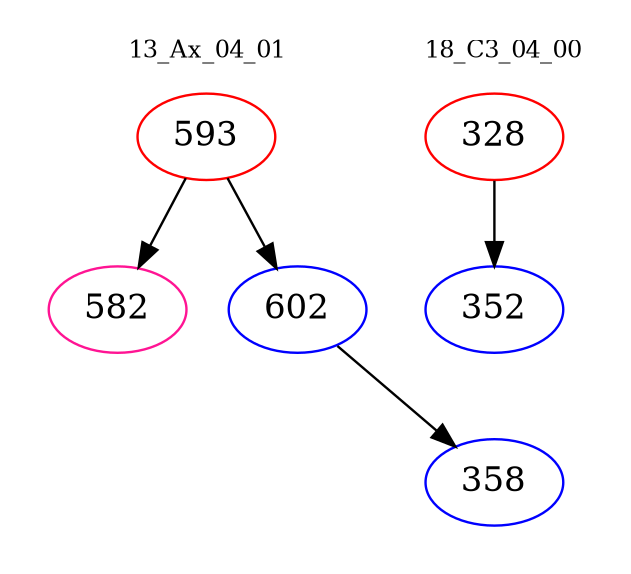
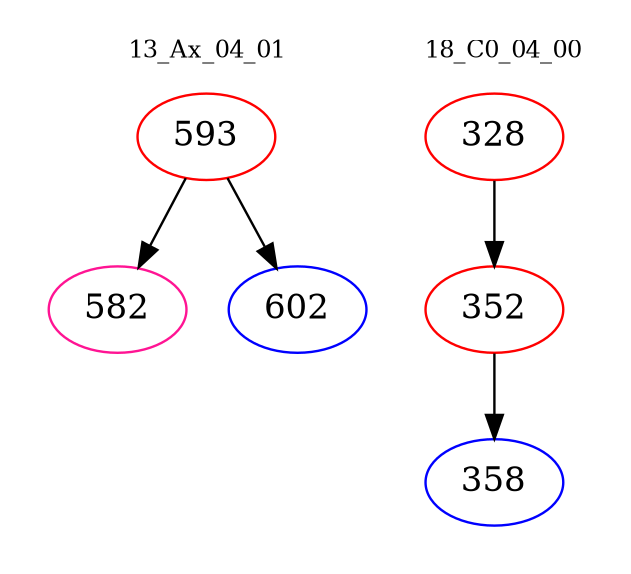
(504, 52) -> (504, 52)
(494, 310) -> (494, 310)
(387, 388) -> (494, 384)
